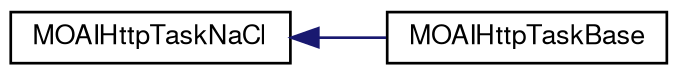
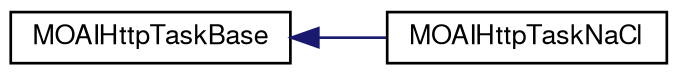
(352, 38) -> (352, 38)
